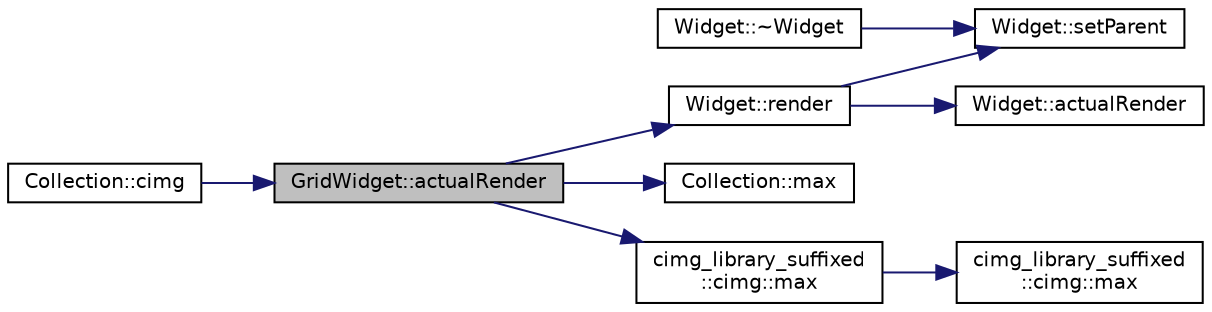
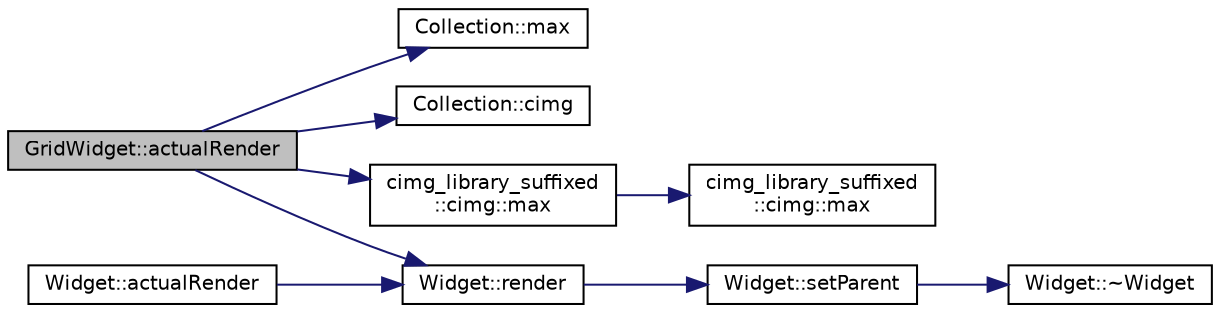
(908, 28) -> (952, 285)
(892, 106) -> (330, 285)
(227, 183) -> (336, 126)
